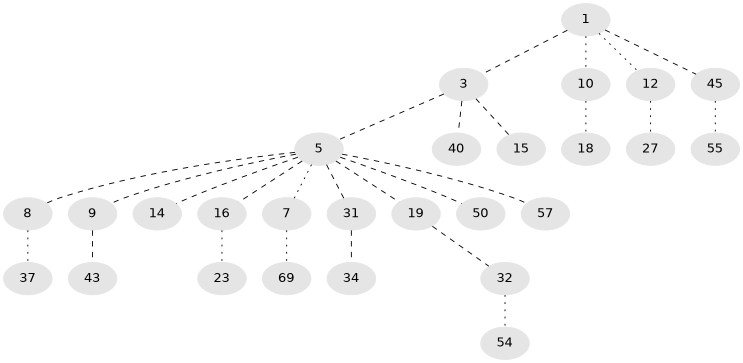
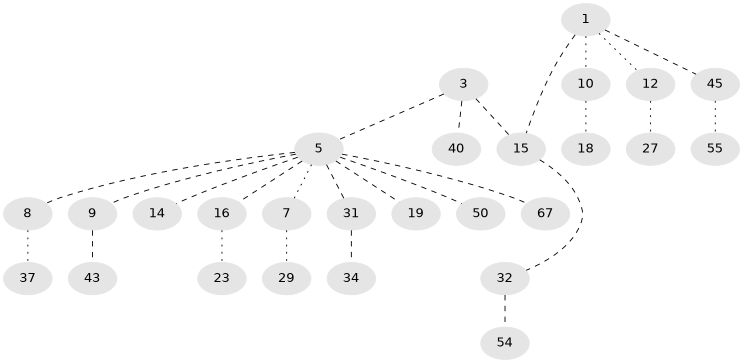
(525, 52) -> (547, 82)
(545, 214) -> (545, 214)
(461, 246) -> (582, 220)
(287, 279) -> (287, 279)
(505, 311) -> (505, 311)
